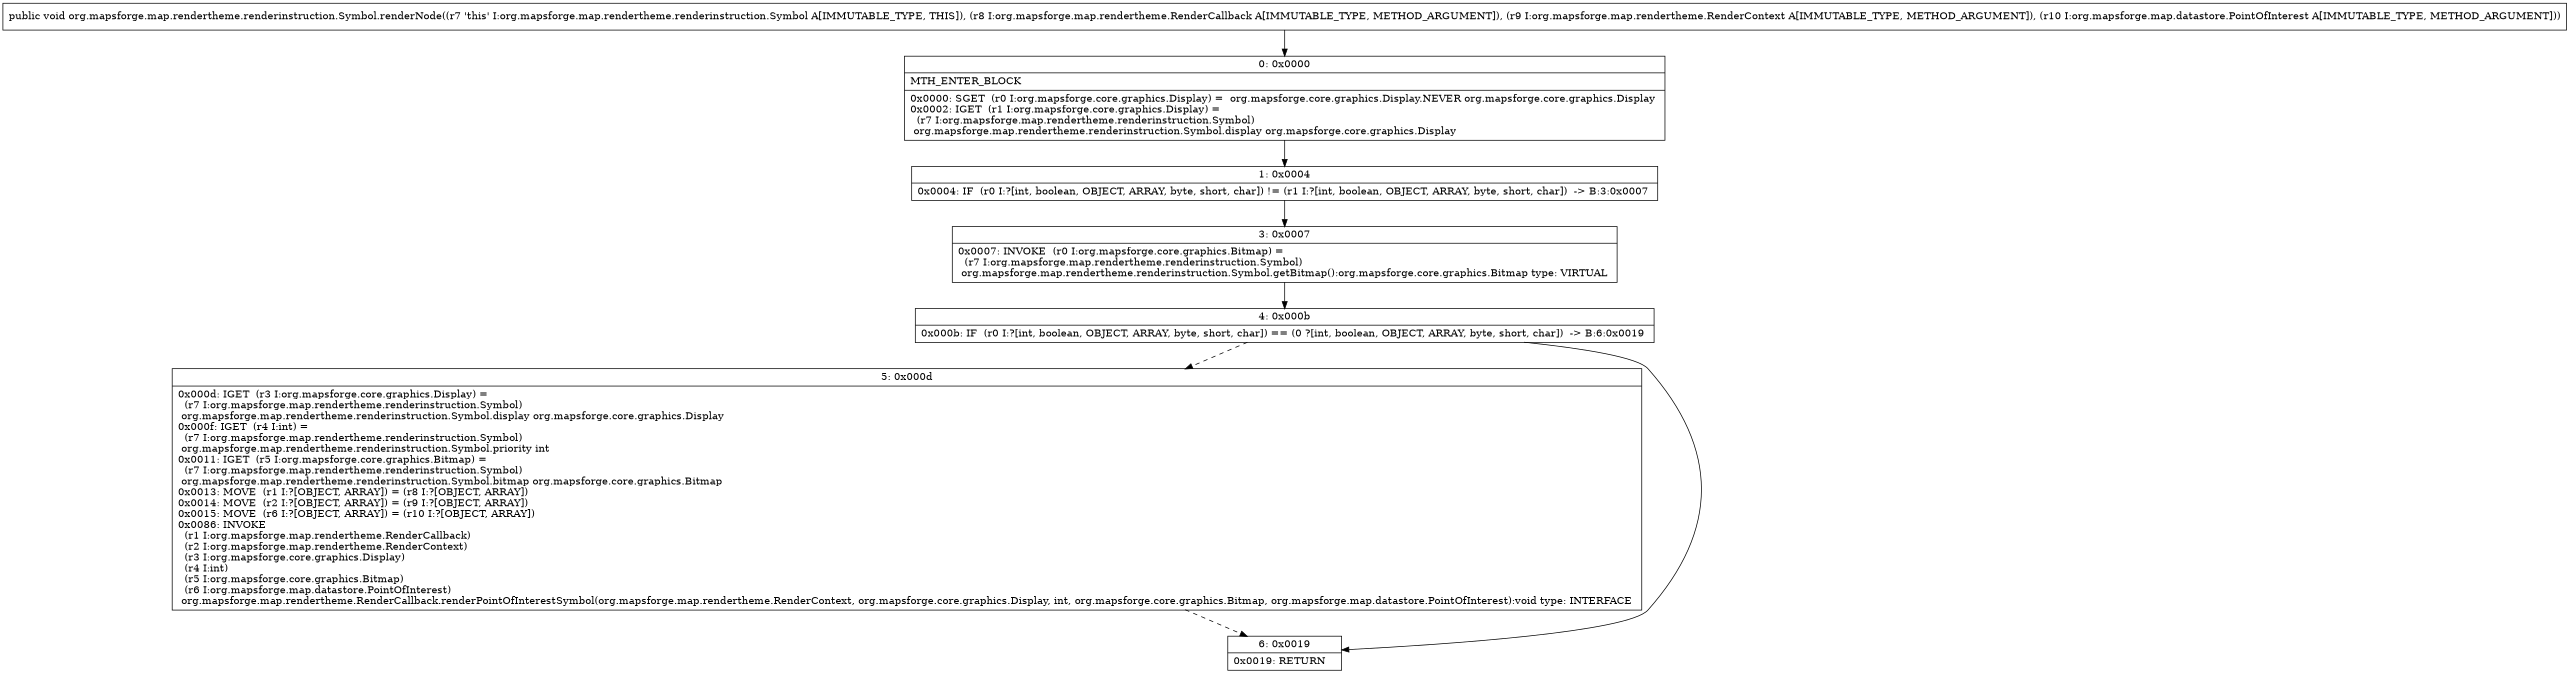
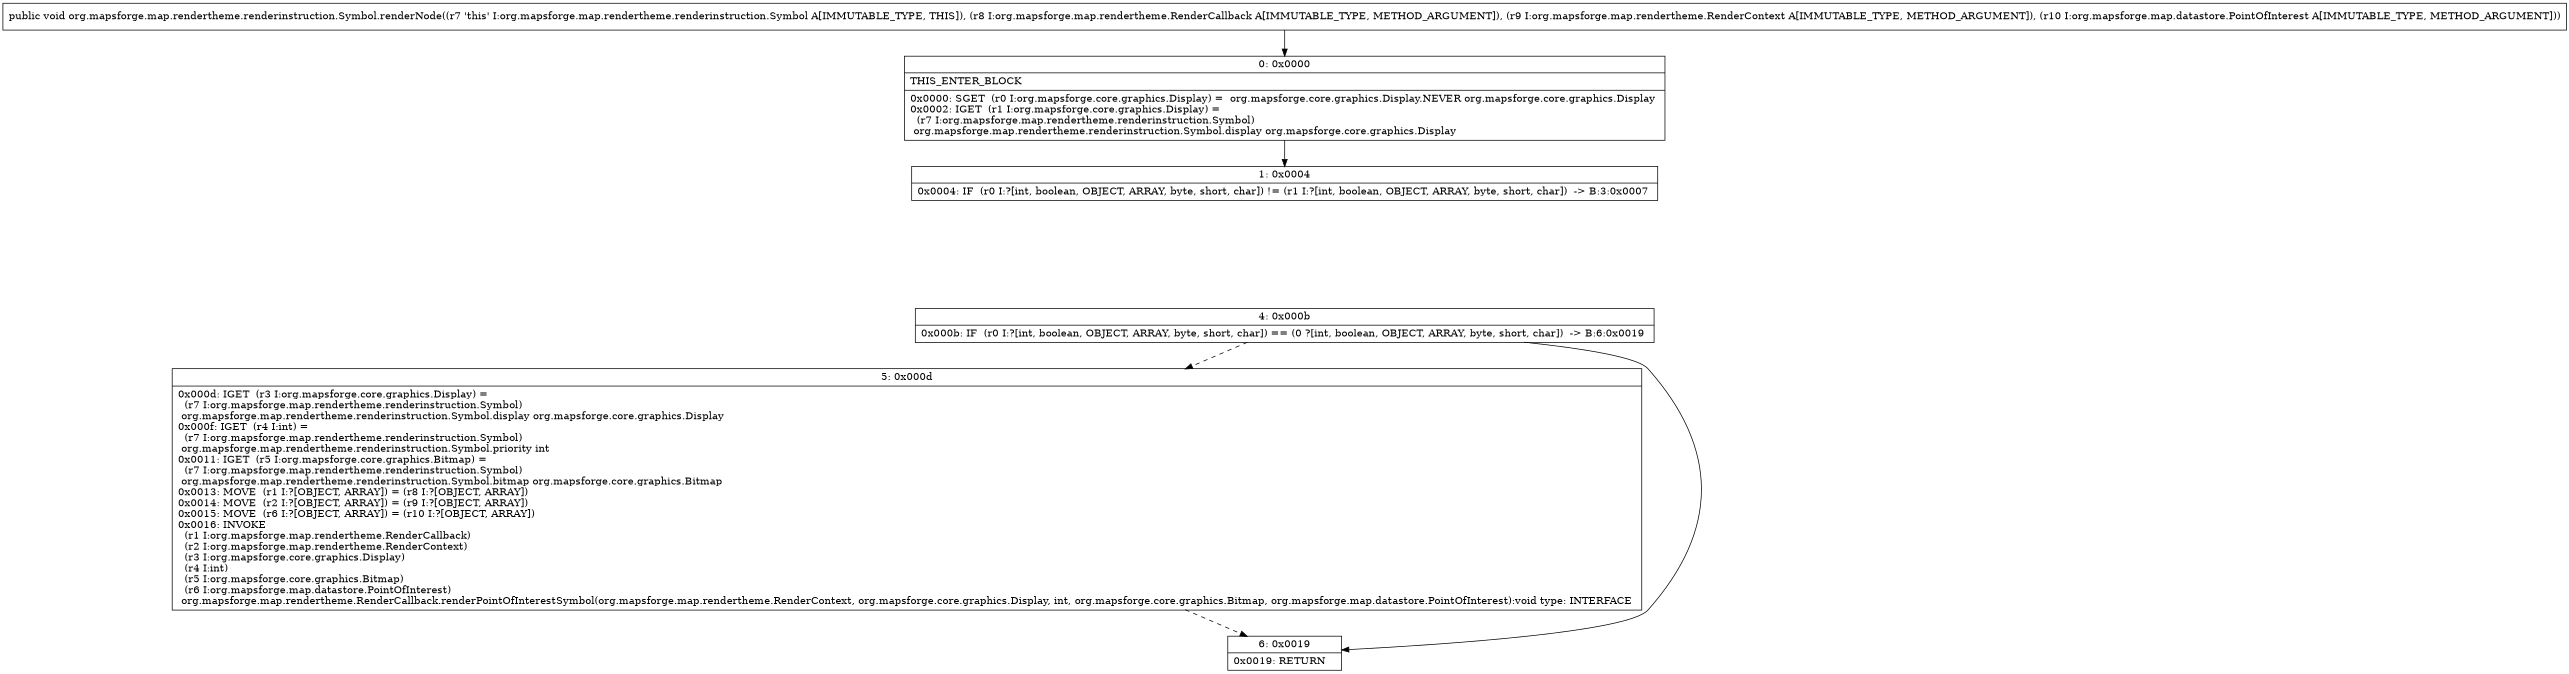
(966, 81) -> (966, 81)
(1285, 254) -> none
(225, 525) -> (225, 525)
